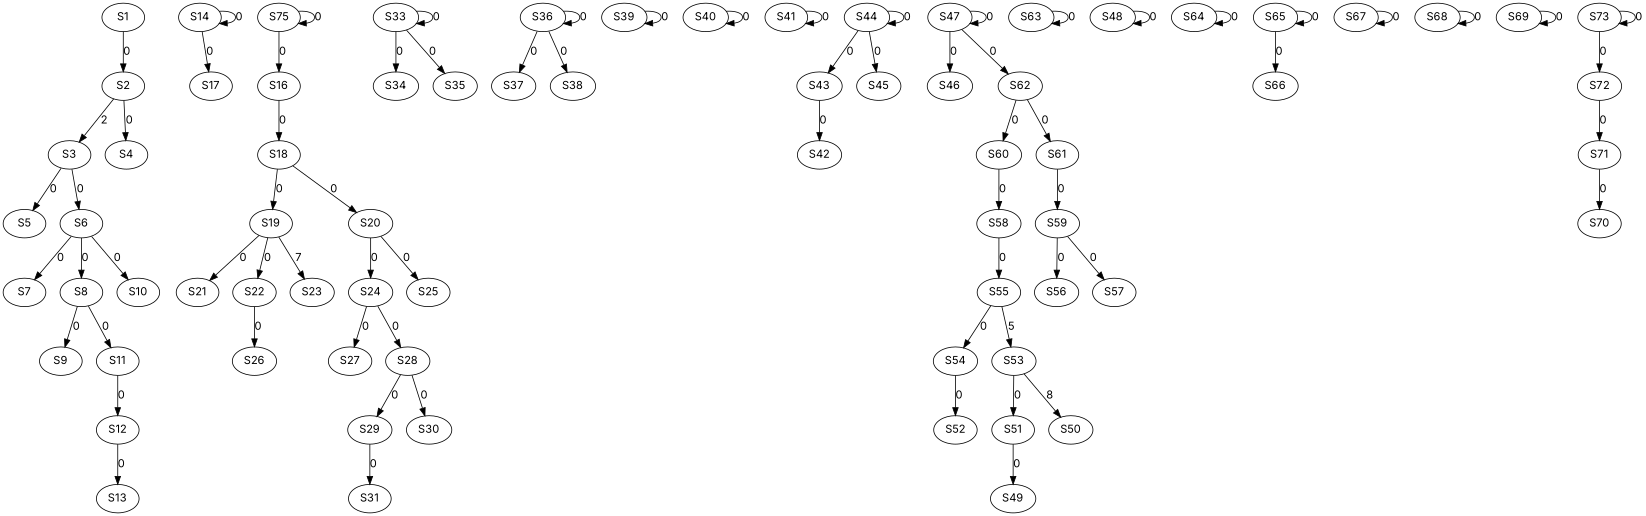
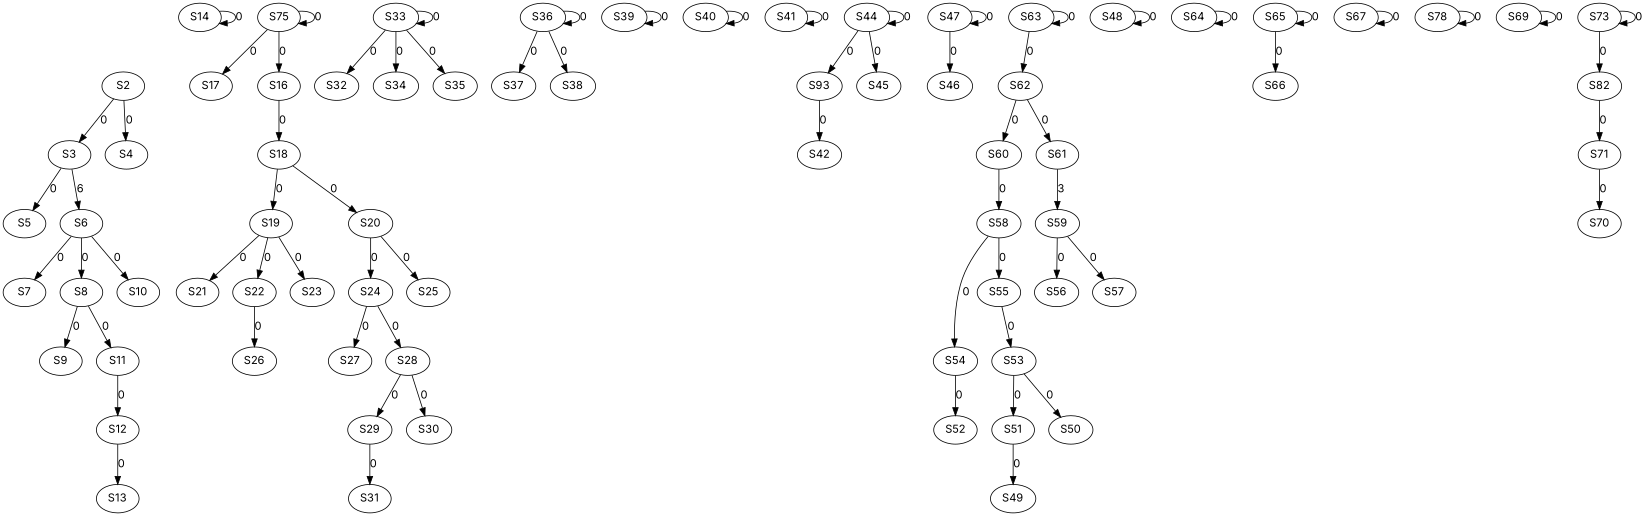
(123, 17) -> none
(1438, 17) -> (1438, 17)
(205, 48) -> (248, 49)
(982, 49) -> (1026, 48)
none -> (337, 86)
(820, 86) -> (820, 86)
(1600, 86) -> (1600, 86)
(104, 121) -> (104, 121)
(81, 189) -> (81, 189)
(1061, 189) -> (1061, 189)
(299, 258) -> (299, 258)
(979, 323) -> (961, 284)
(1012, 327) -> (1012, 327)
(1050, 396) -> (1050, 396)
